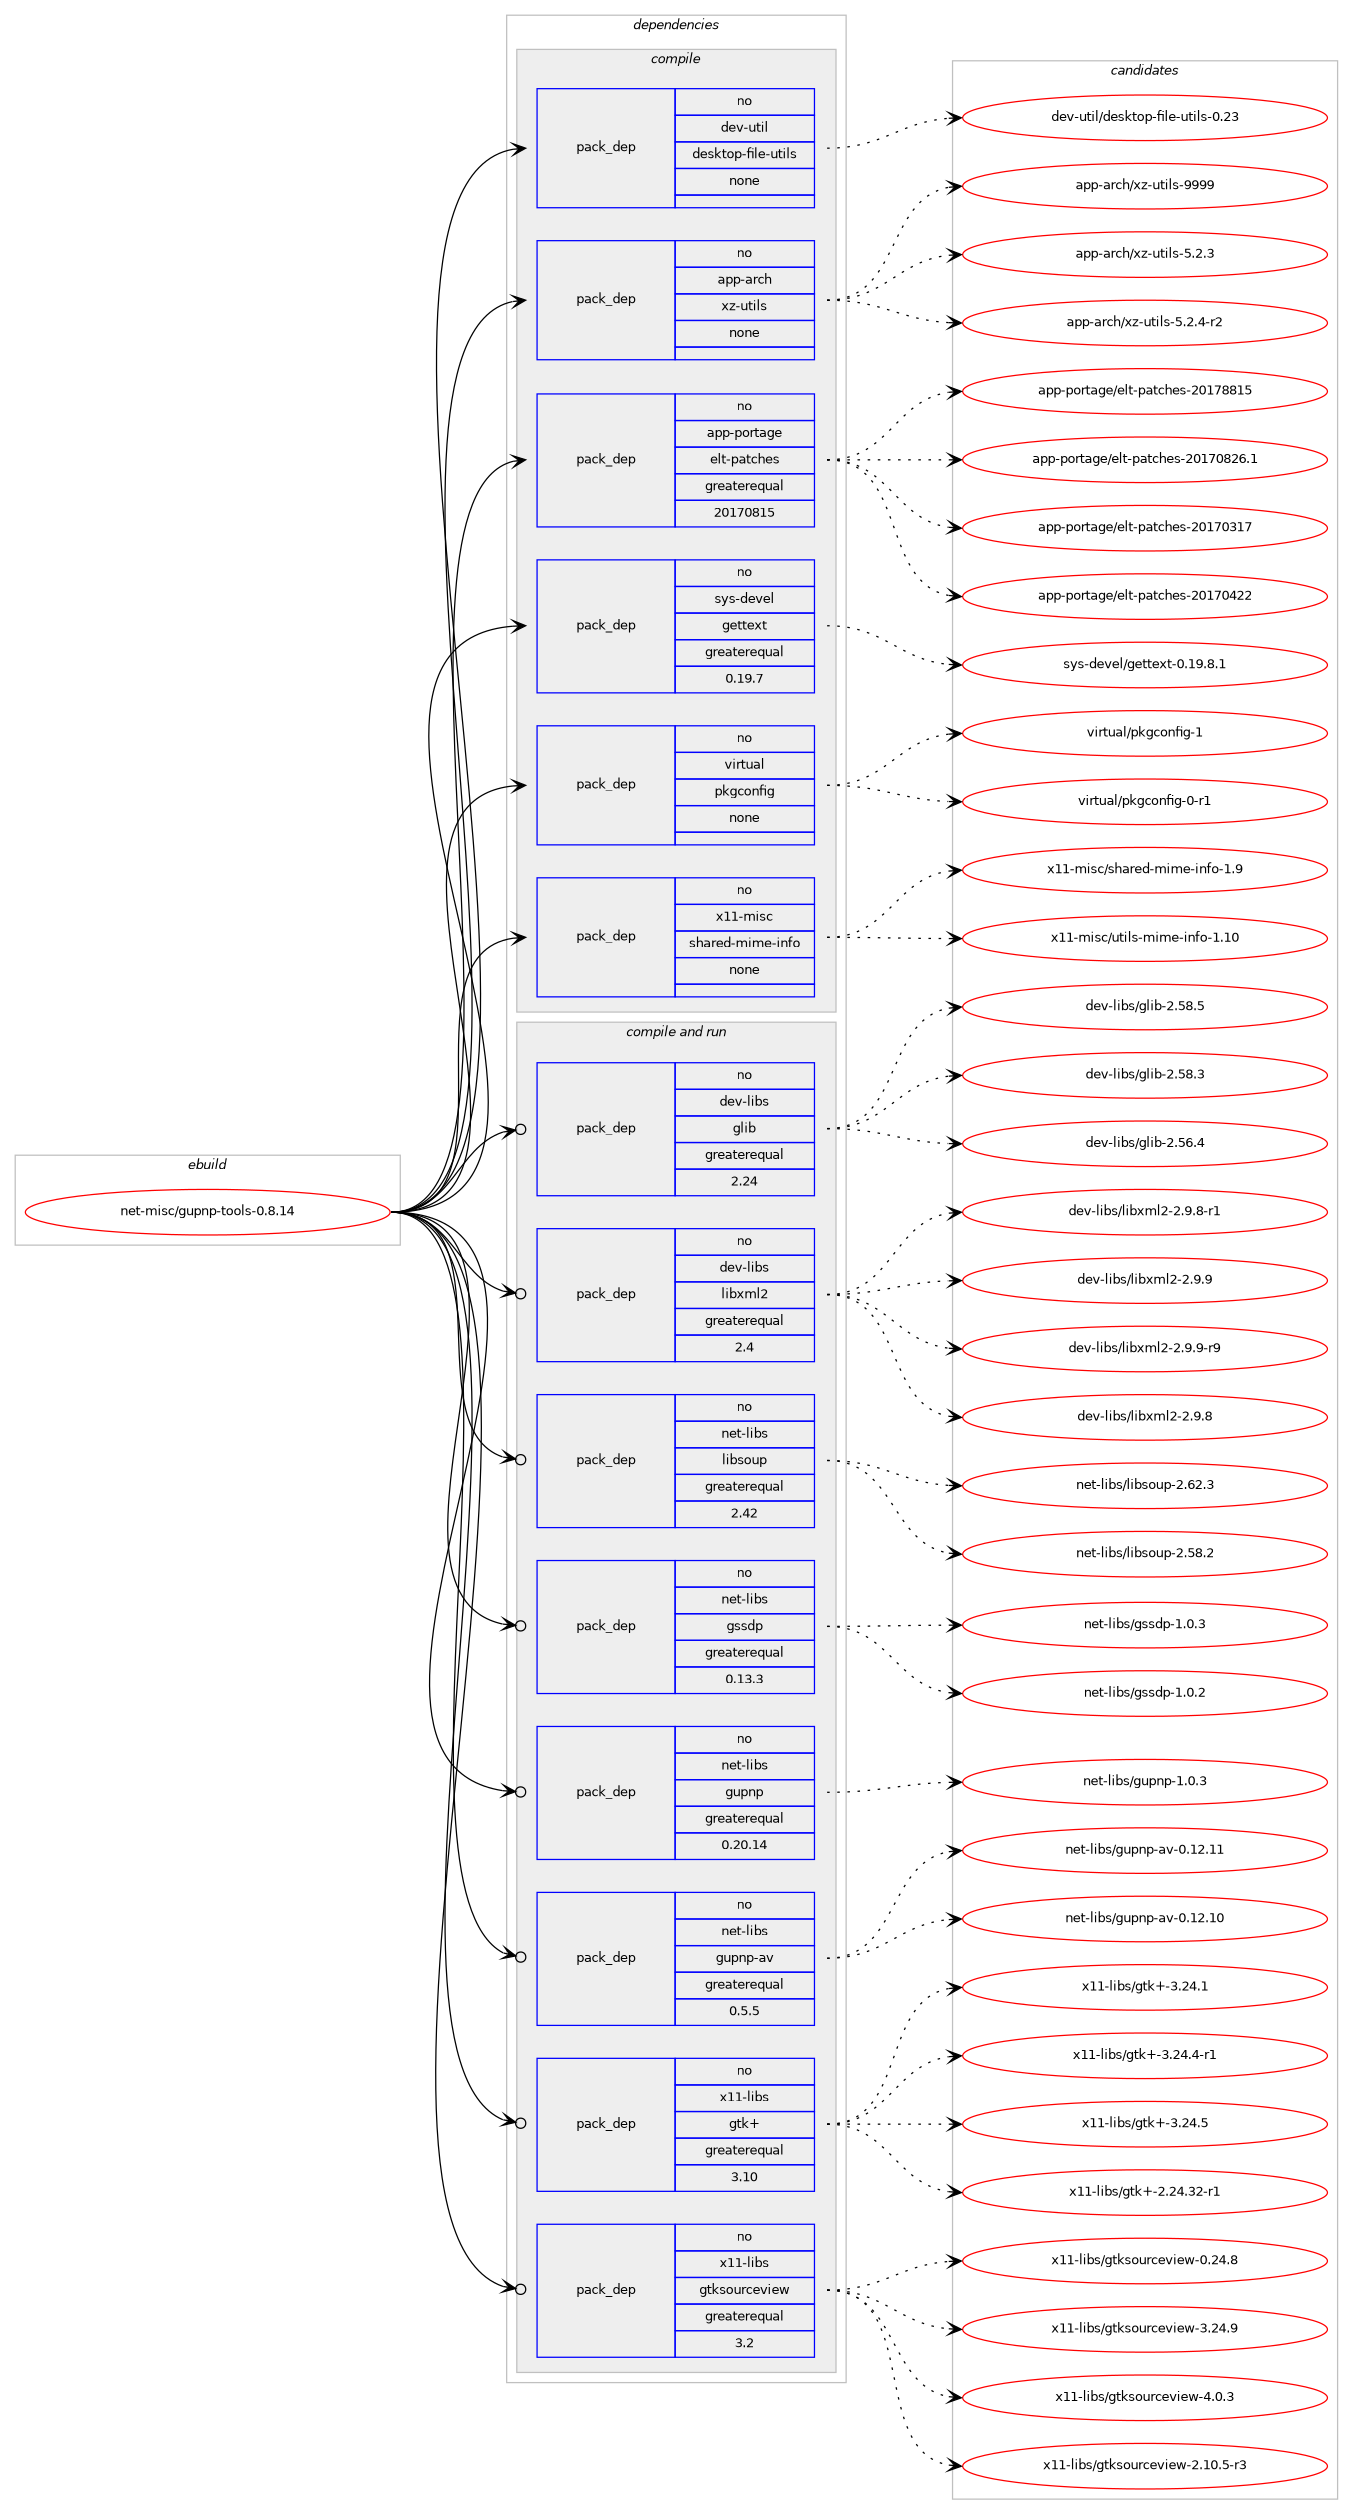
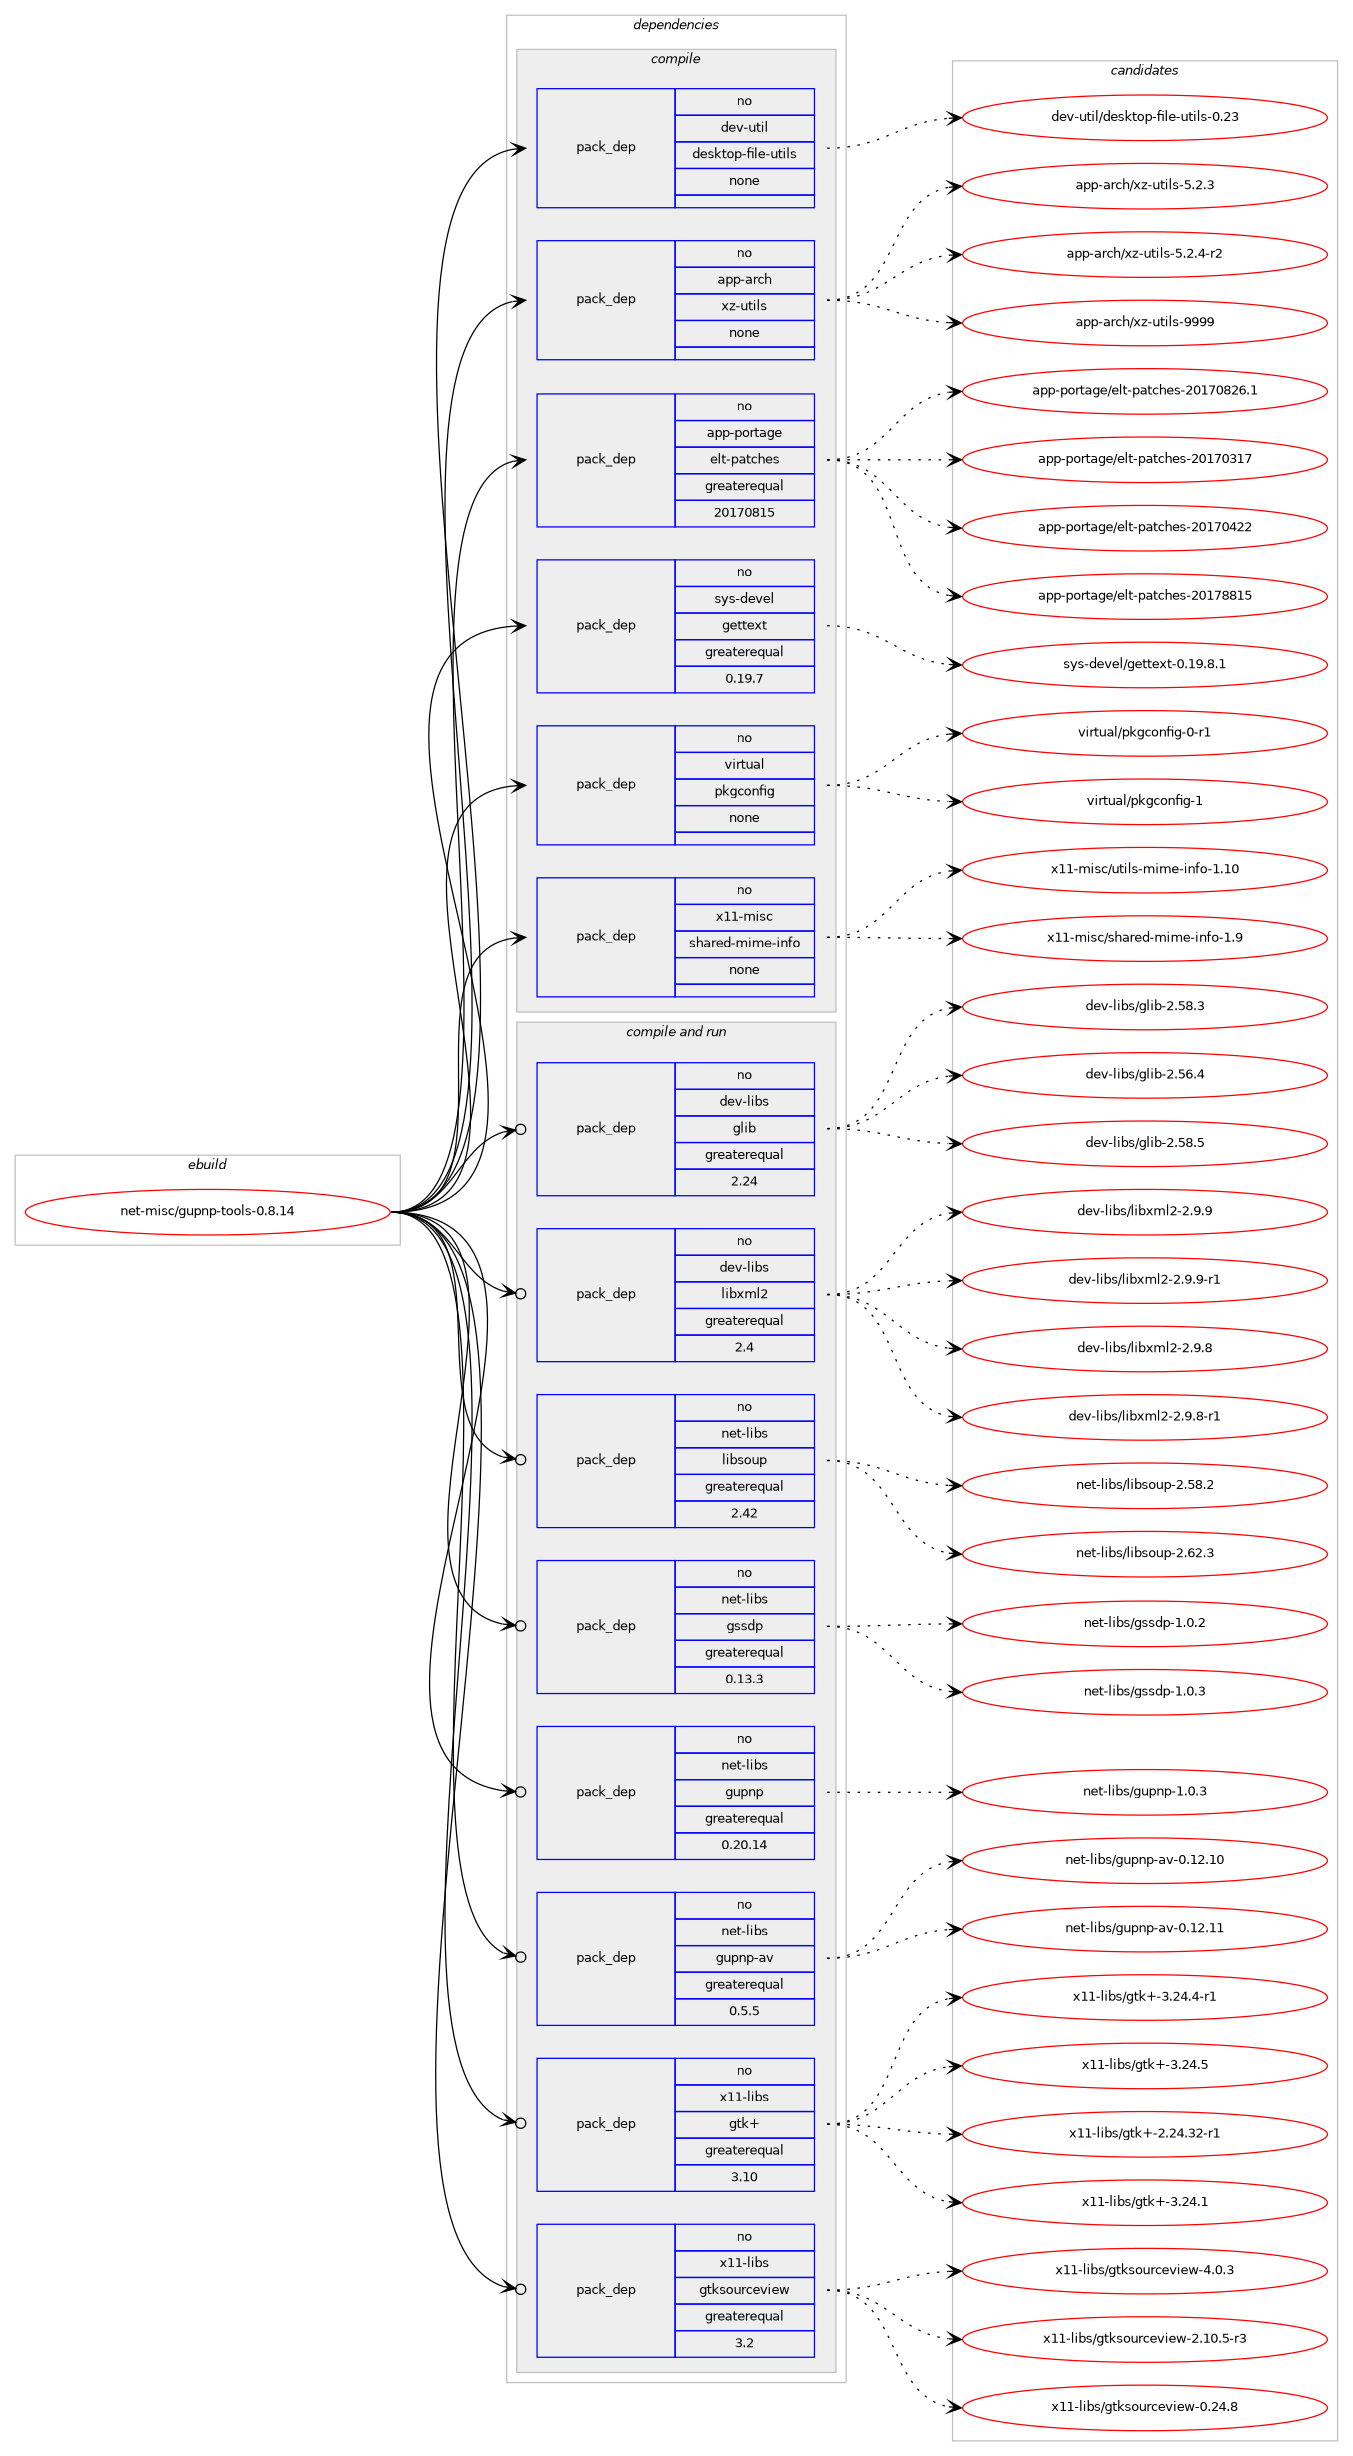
(1145, 1349) -> (1145, 1281)
(1145, 2329) -> none
